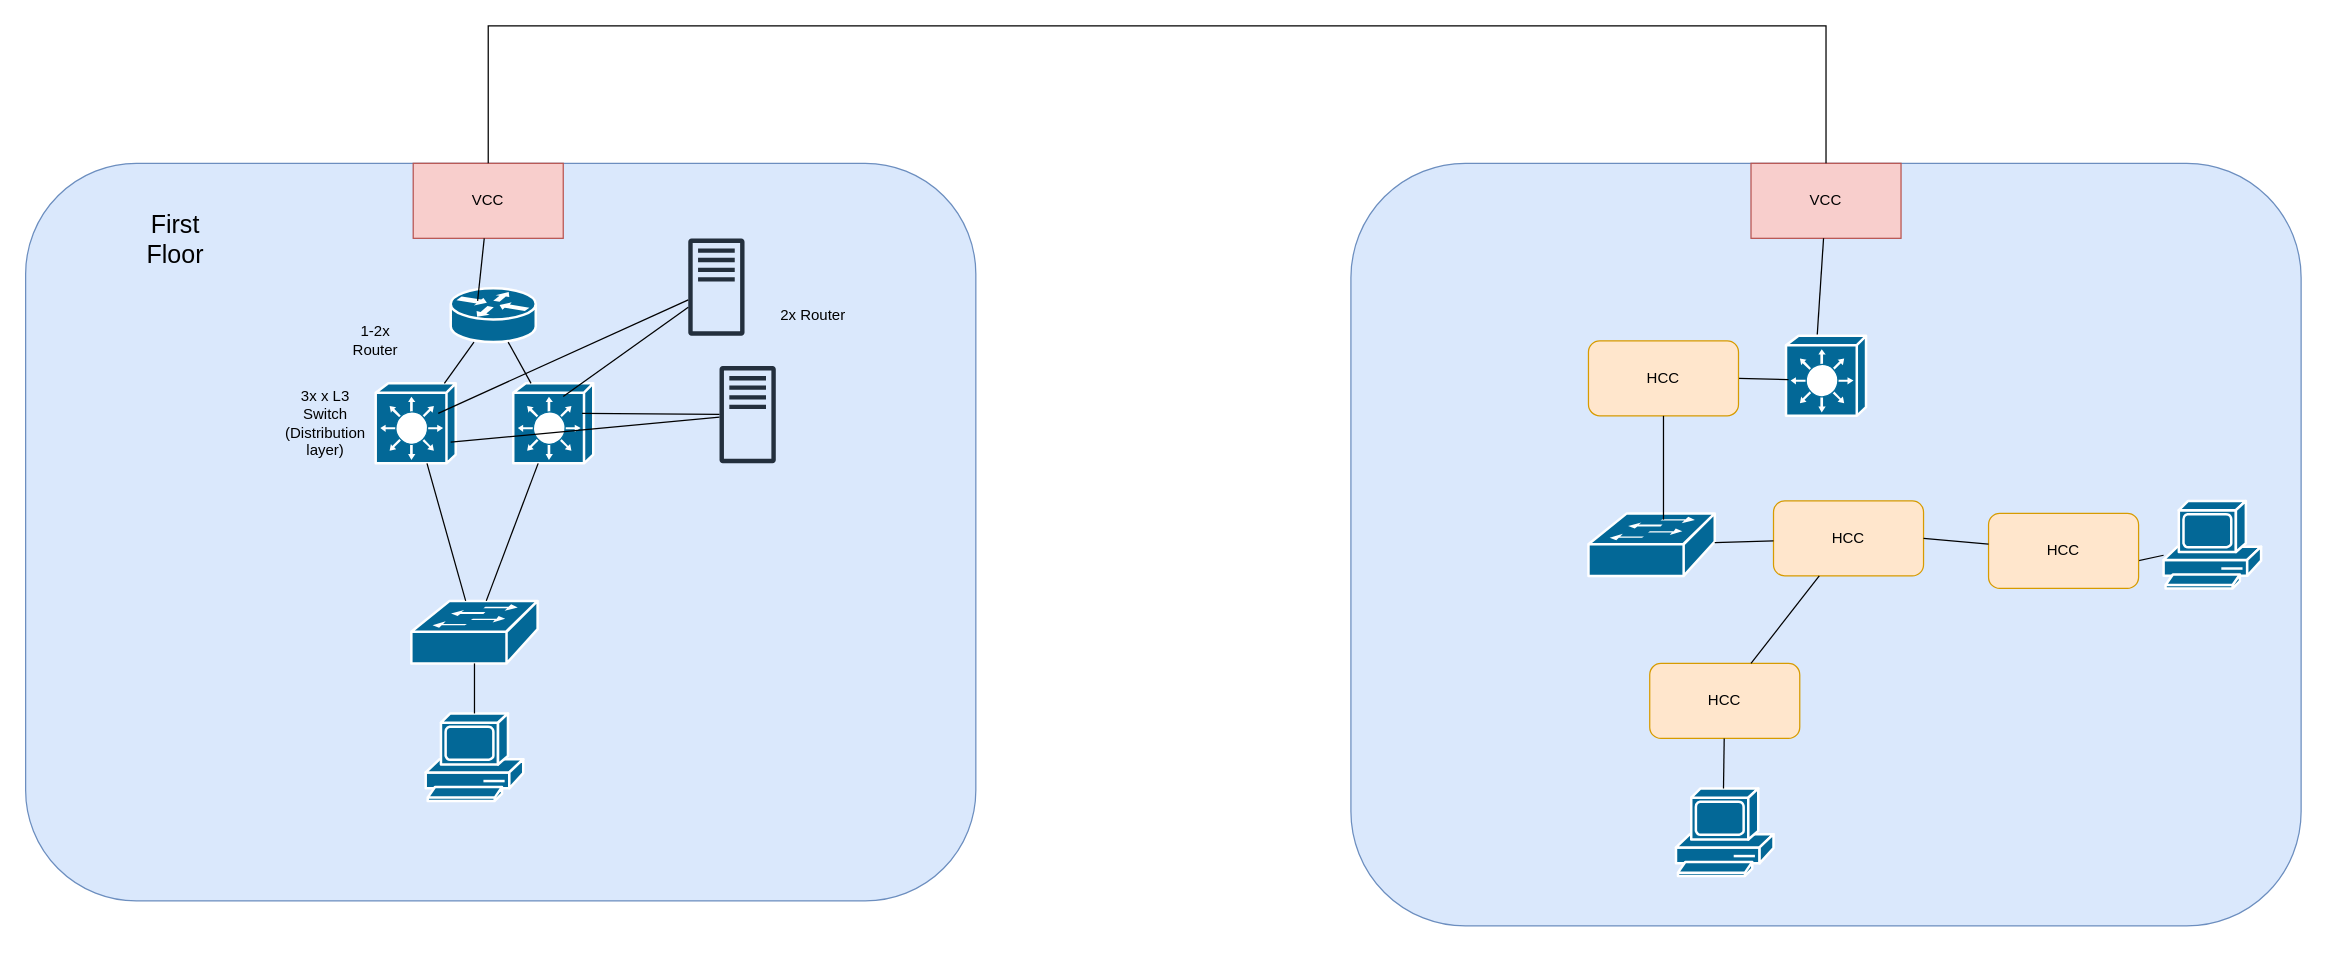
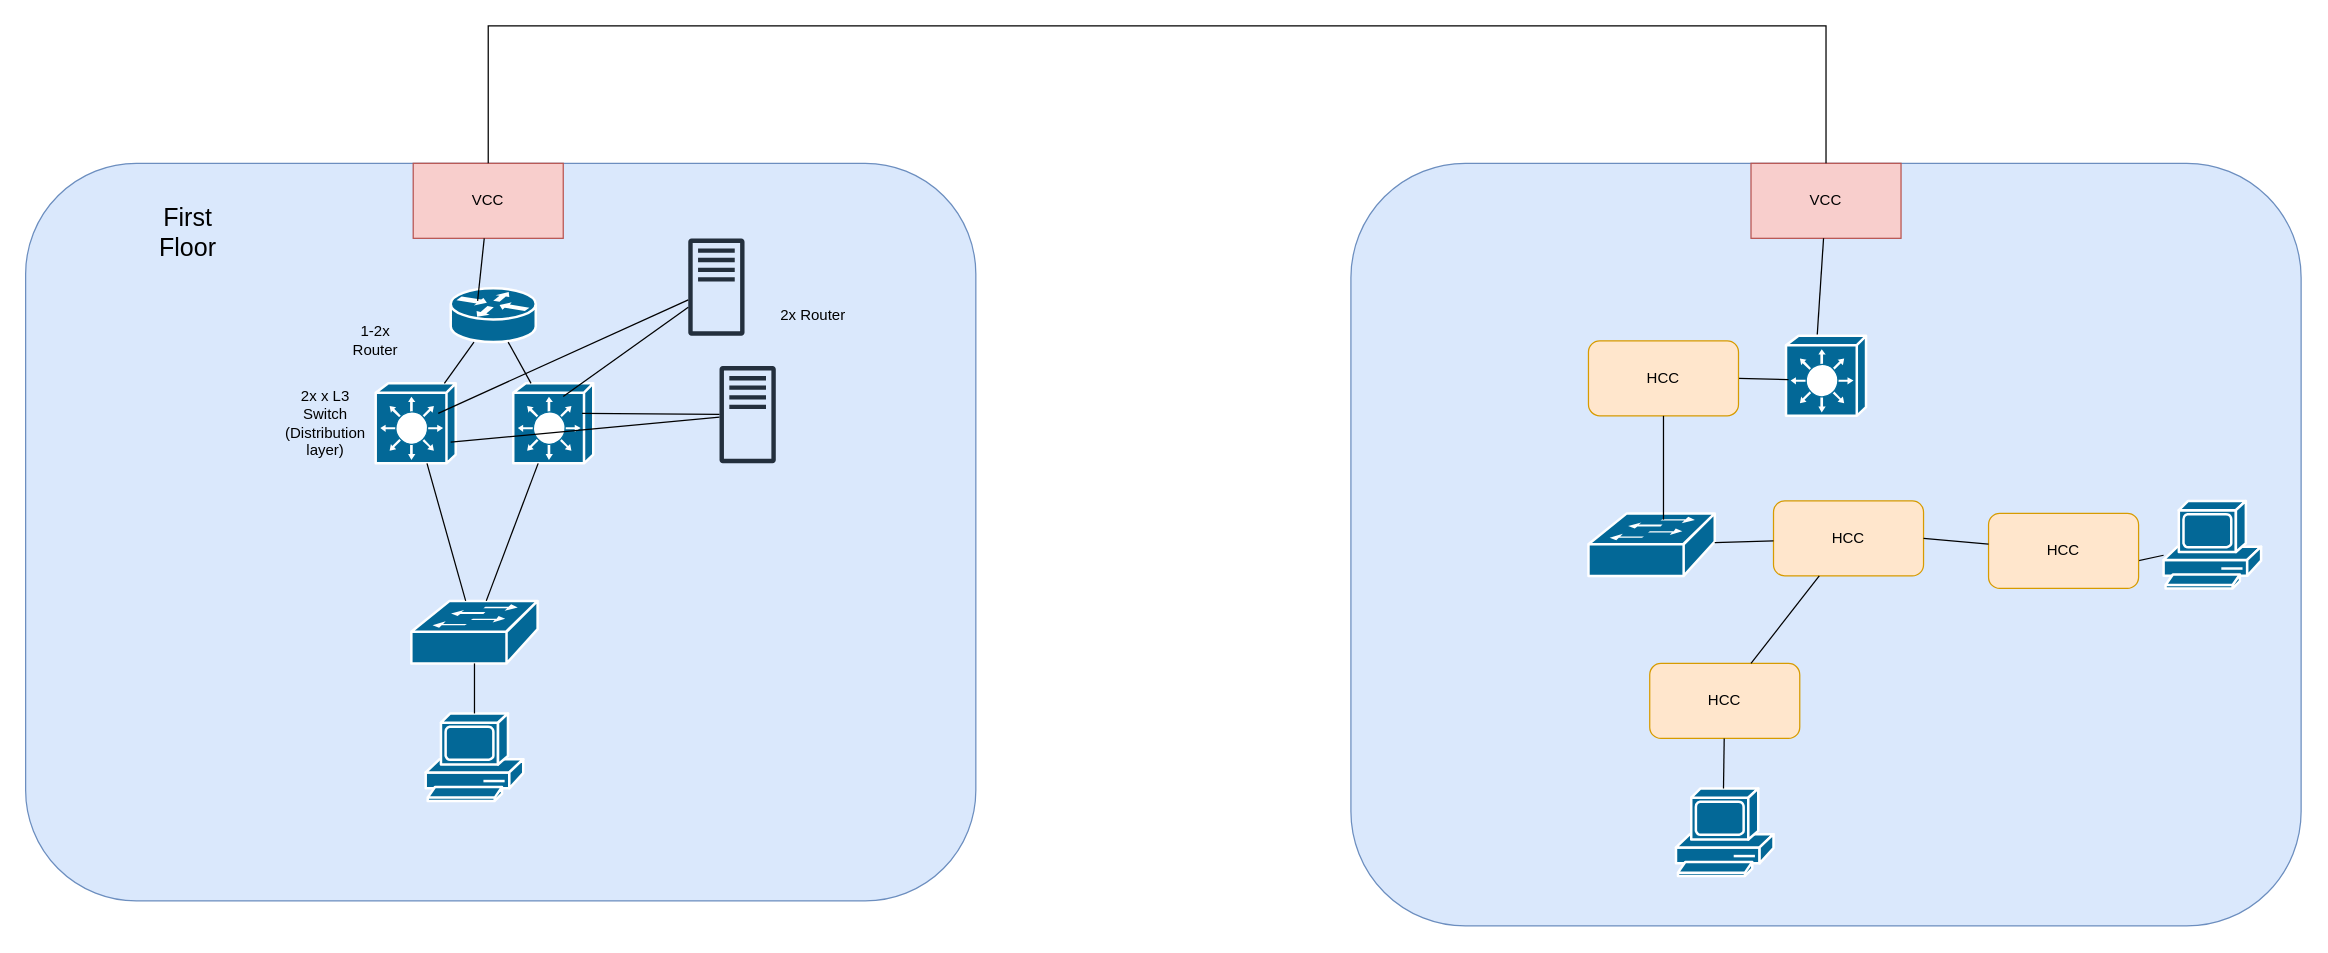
(176, 238) -> (188, 232)
(326, 423) -> (326, 423)
